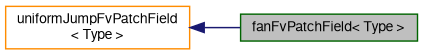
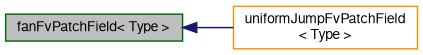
(222, 28) -> (215, 28)
